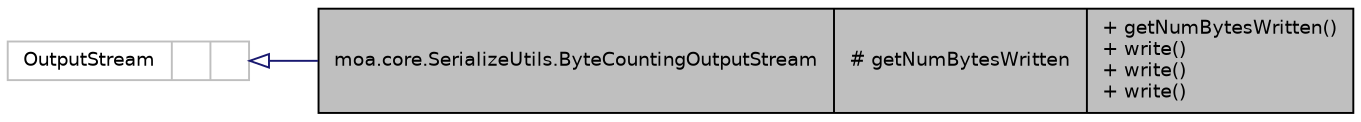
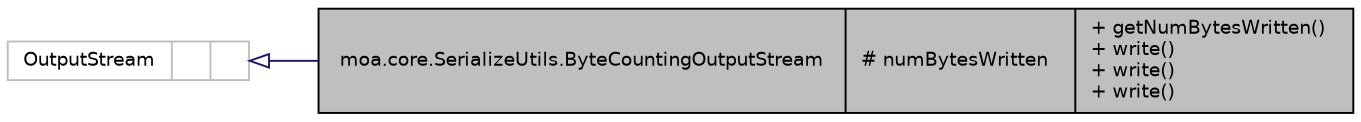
(960, 60) -> (955, 60)
